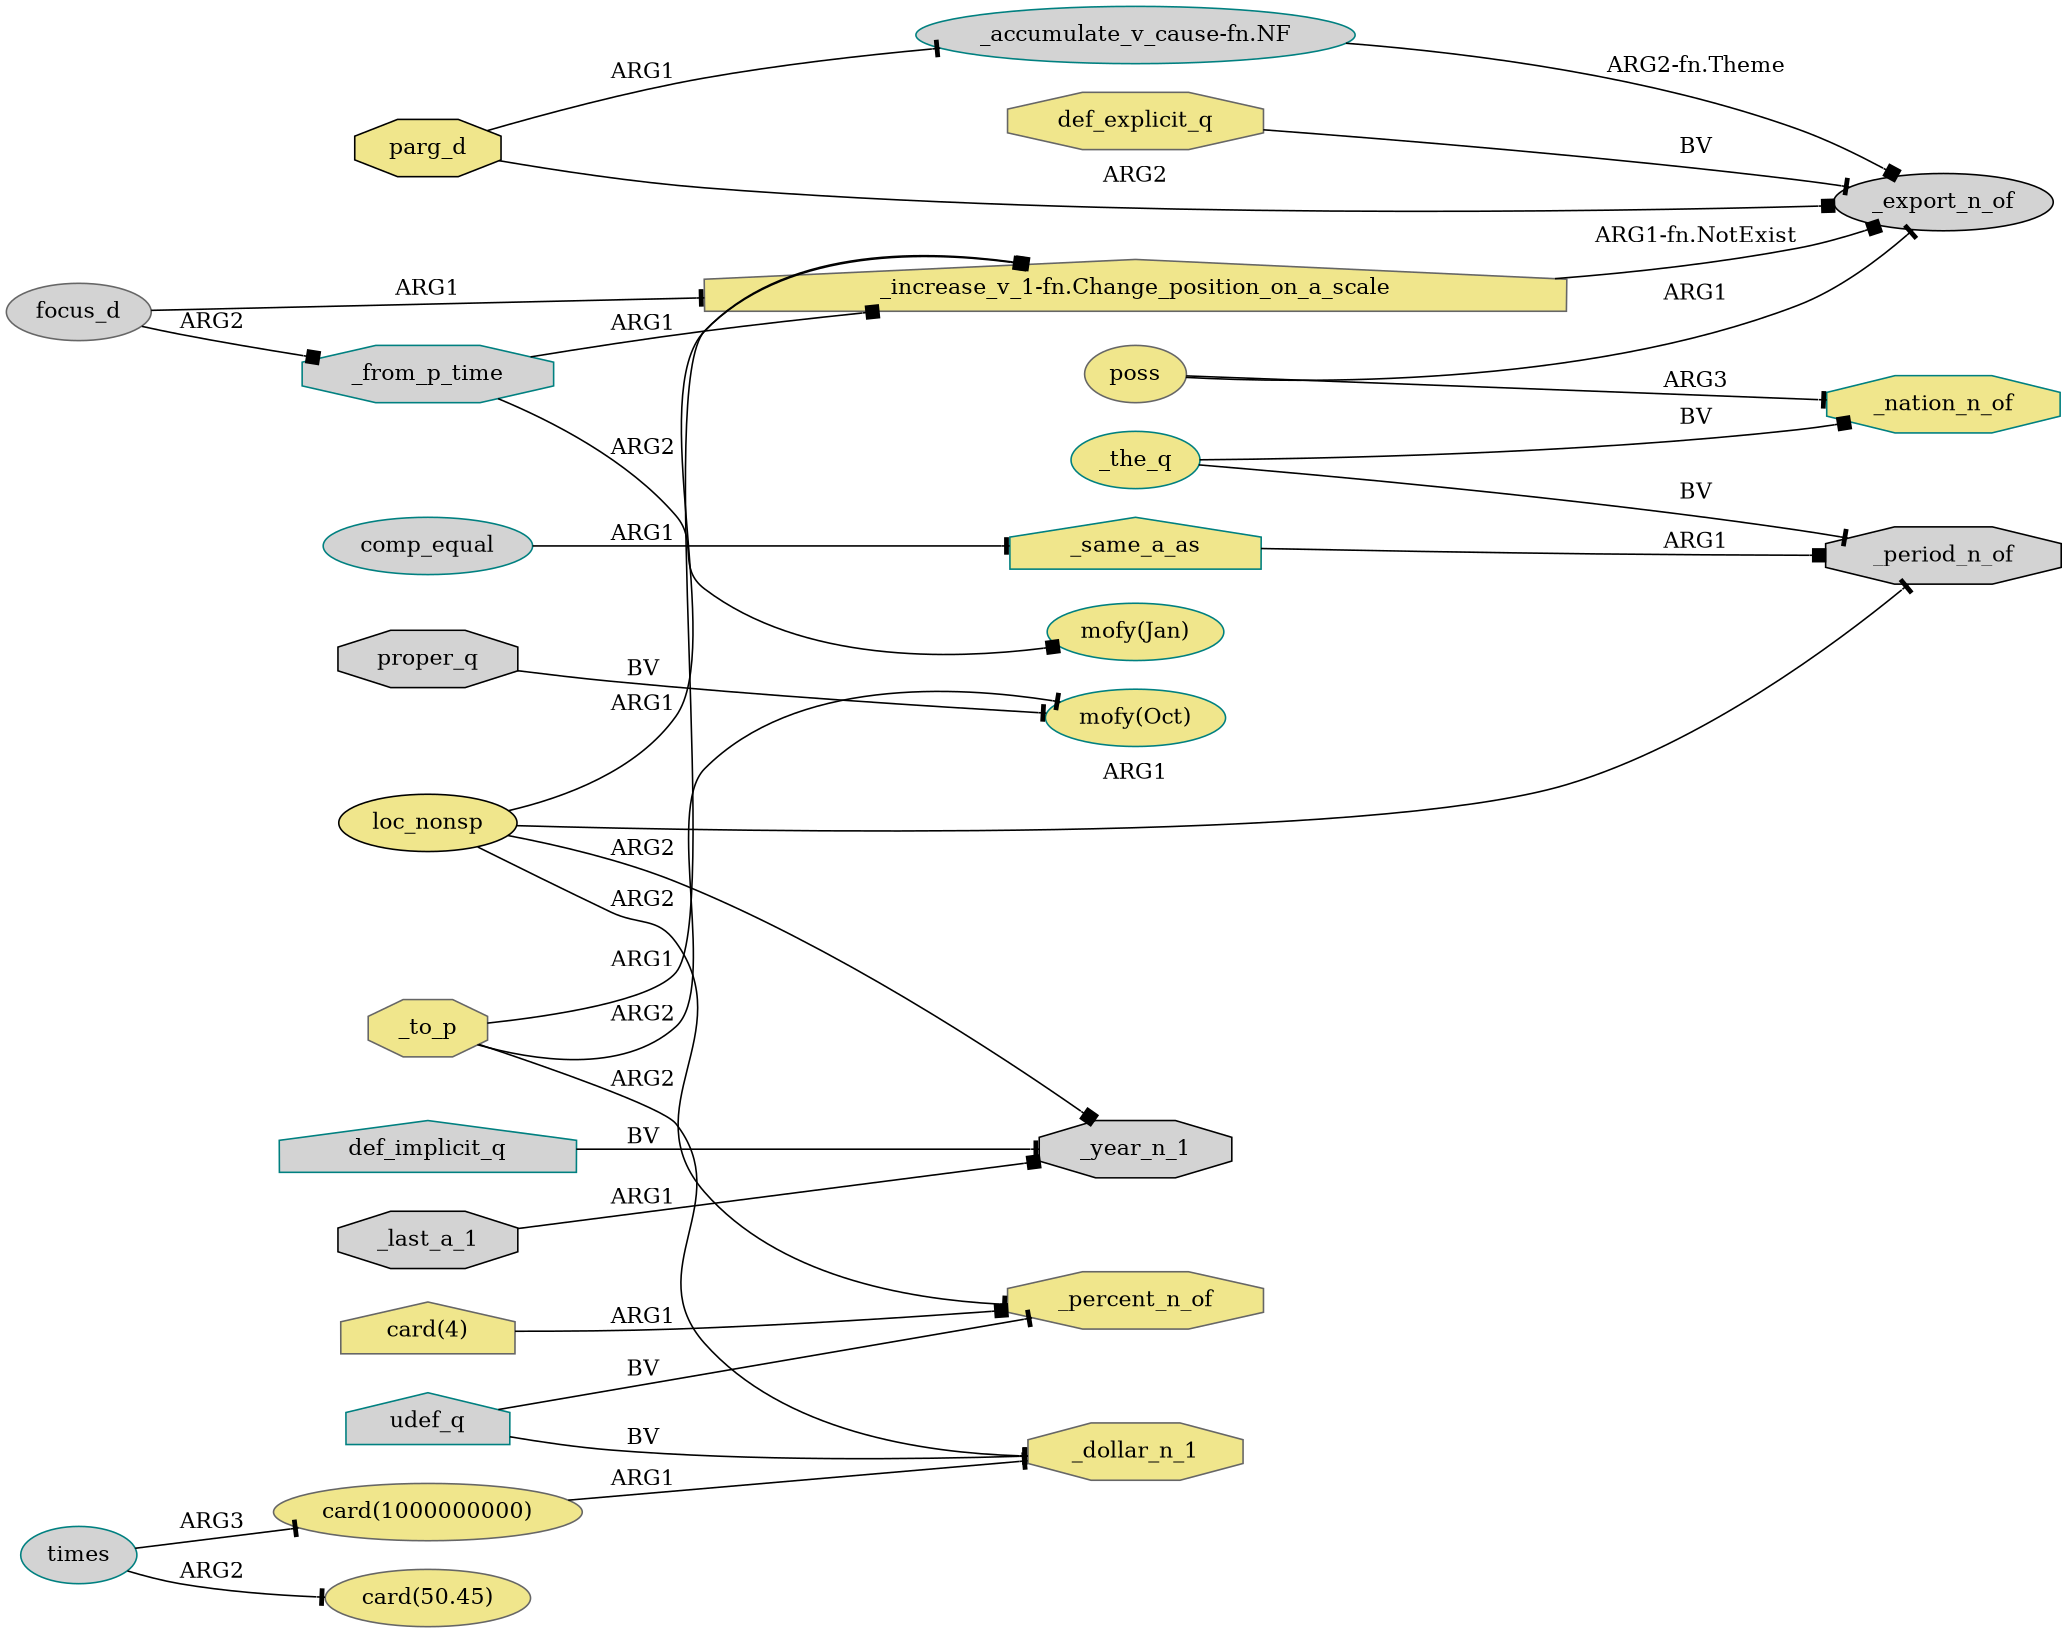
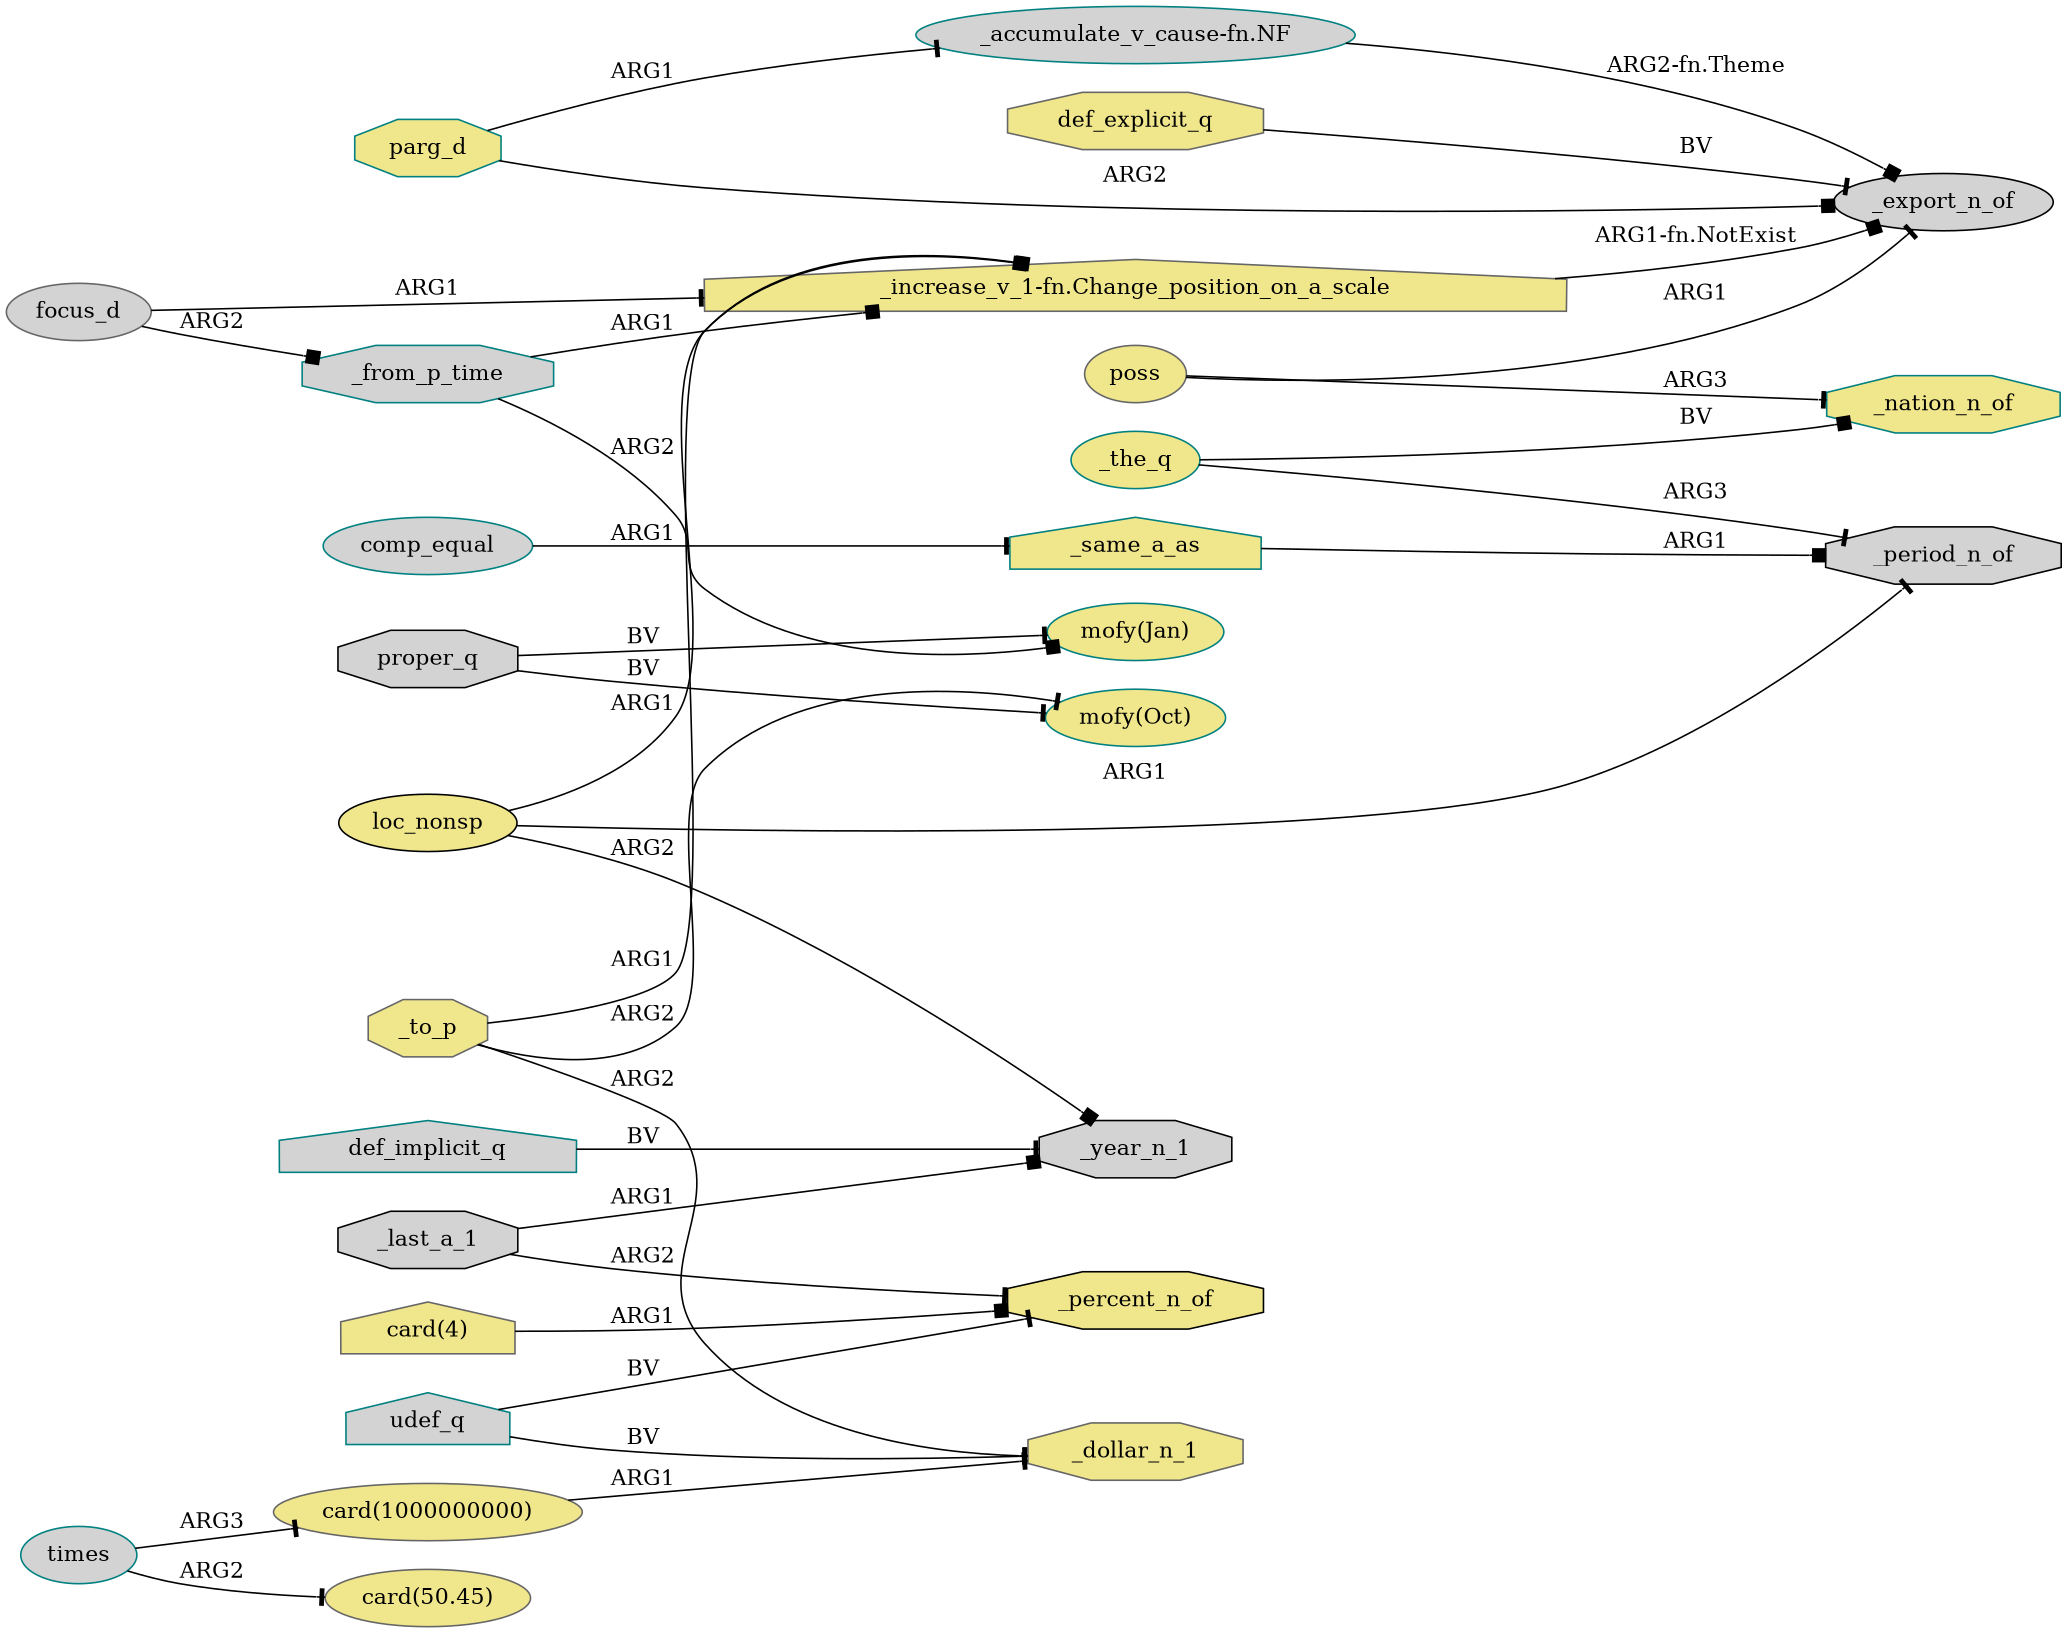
(428, 148) -> (428, 148)
(1696, 493) -> (1696, 493)
none -> (779, 646)
(681, 1098) -> (754, 1282)
(1136, 1300) -> (1136, 1300)
